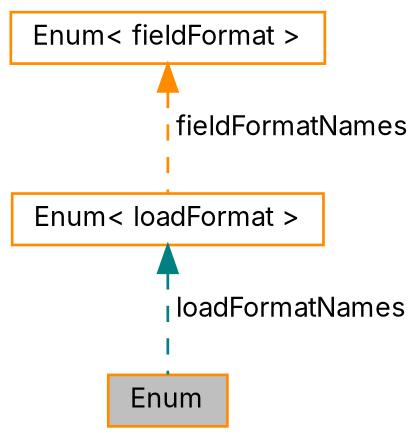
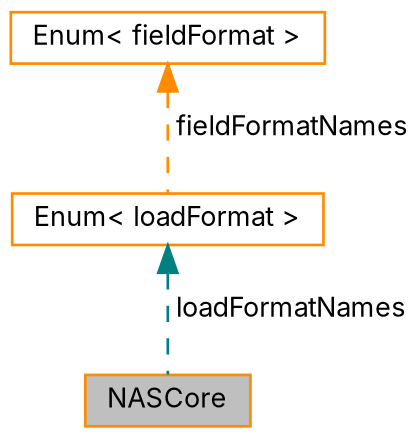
(168, 401) -> (168, 401)
